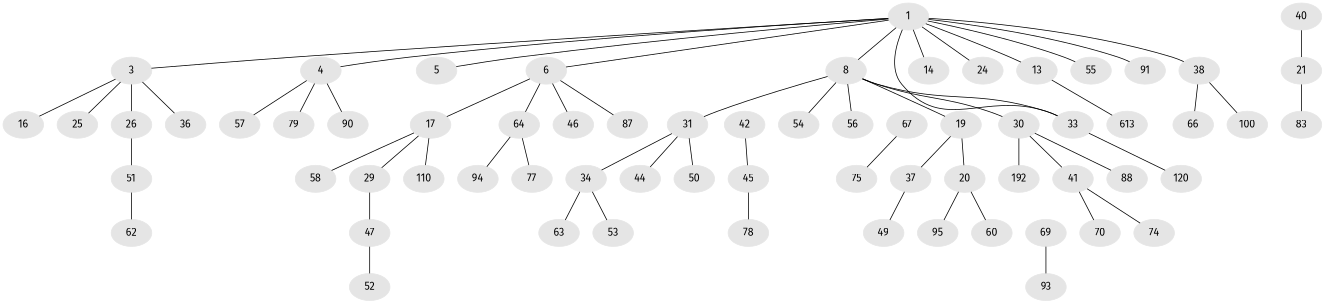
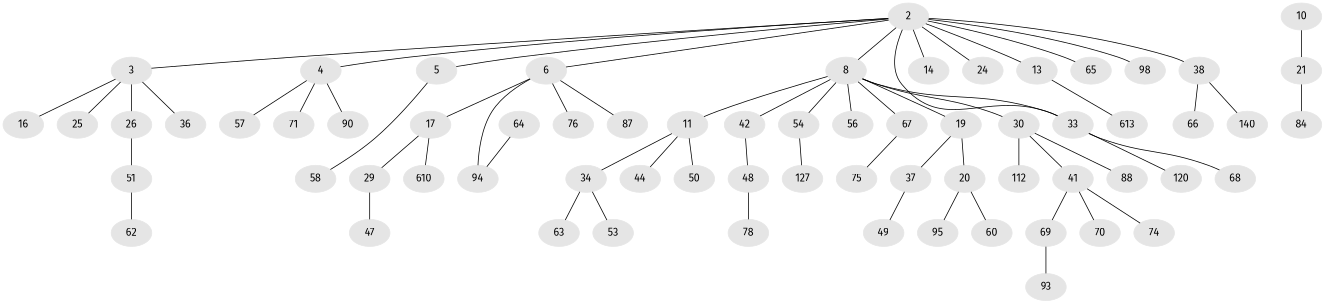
(908, 17) -> (908, 17)
(1301, 17) -> (1301, 17)
(1091, 71) -> (1091, 71)
(1145, 71) -> (1145, 71)
(533, 98) -> (491, 114)
none -> (795, 98)
none -> (876, 98)
(294, 125) -> (294, 125)
(573, 125) -> (573, 125)
(688, 125) -> (688, 125)
(1247, 125) -> (1247, 125)
(1301, 125) -> (1301, 125)
(373, 152) -> (383, 131)
(424, 179) -> (424, 179)
(532, 179) -> none
(748, 179) -> (748, 179)
none -> (802, 179)
(1019, 179) -> (1019, 179)
none -> (1235, 179)
none -> (1059, 206)
(370, 287) -> none
